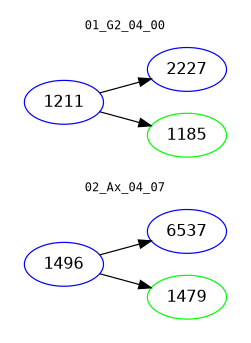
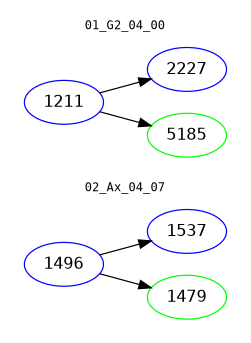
(187, 135) -> (187, 135)
(187, 231) -> (187, 231)
